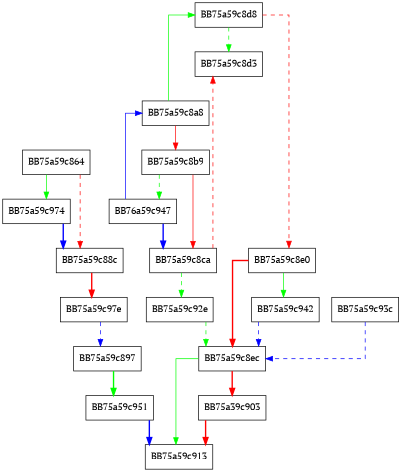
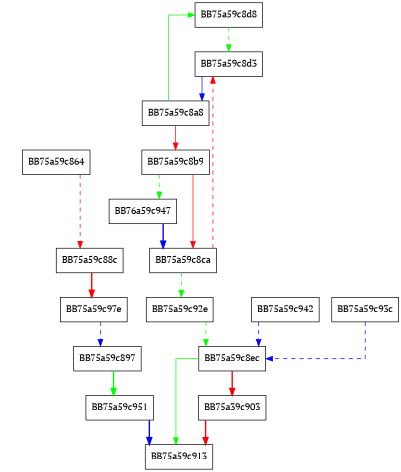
(125, 151) -> (202, 85)
(36, 211) -> none
(282, 261) -> none
